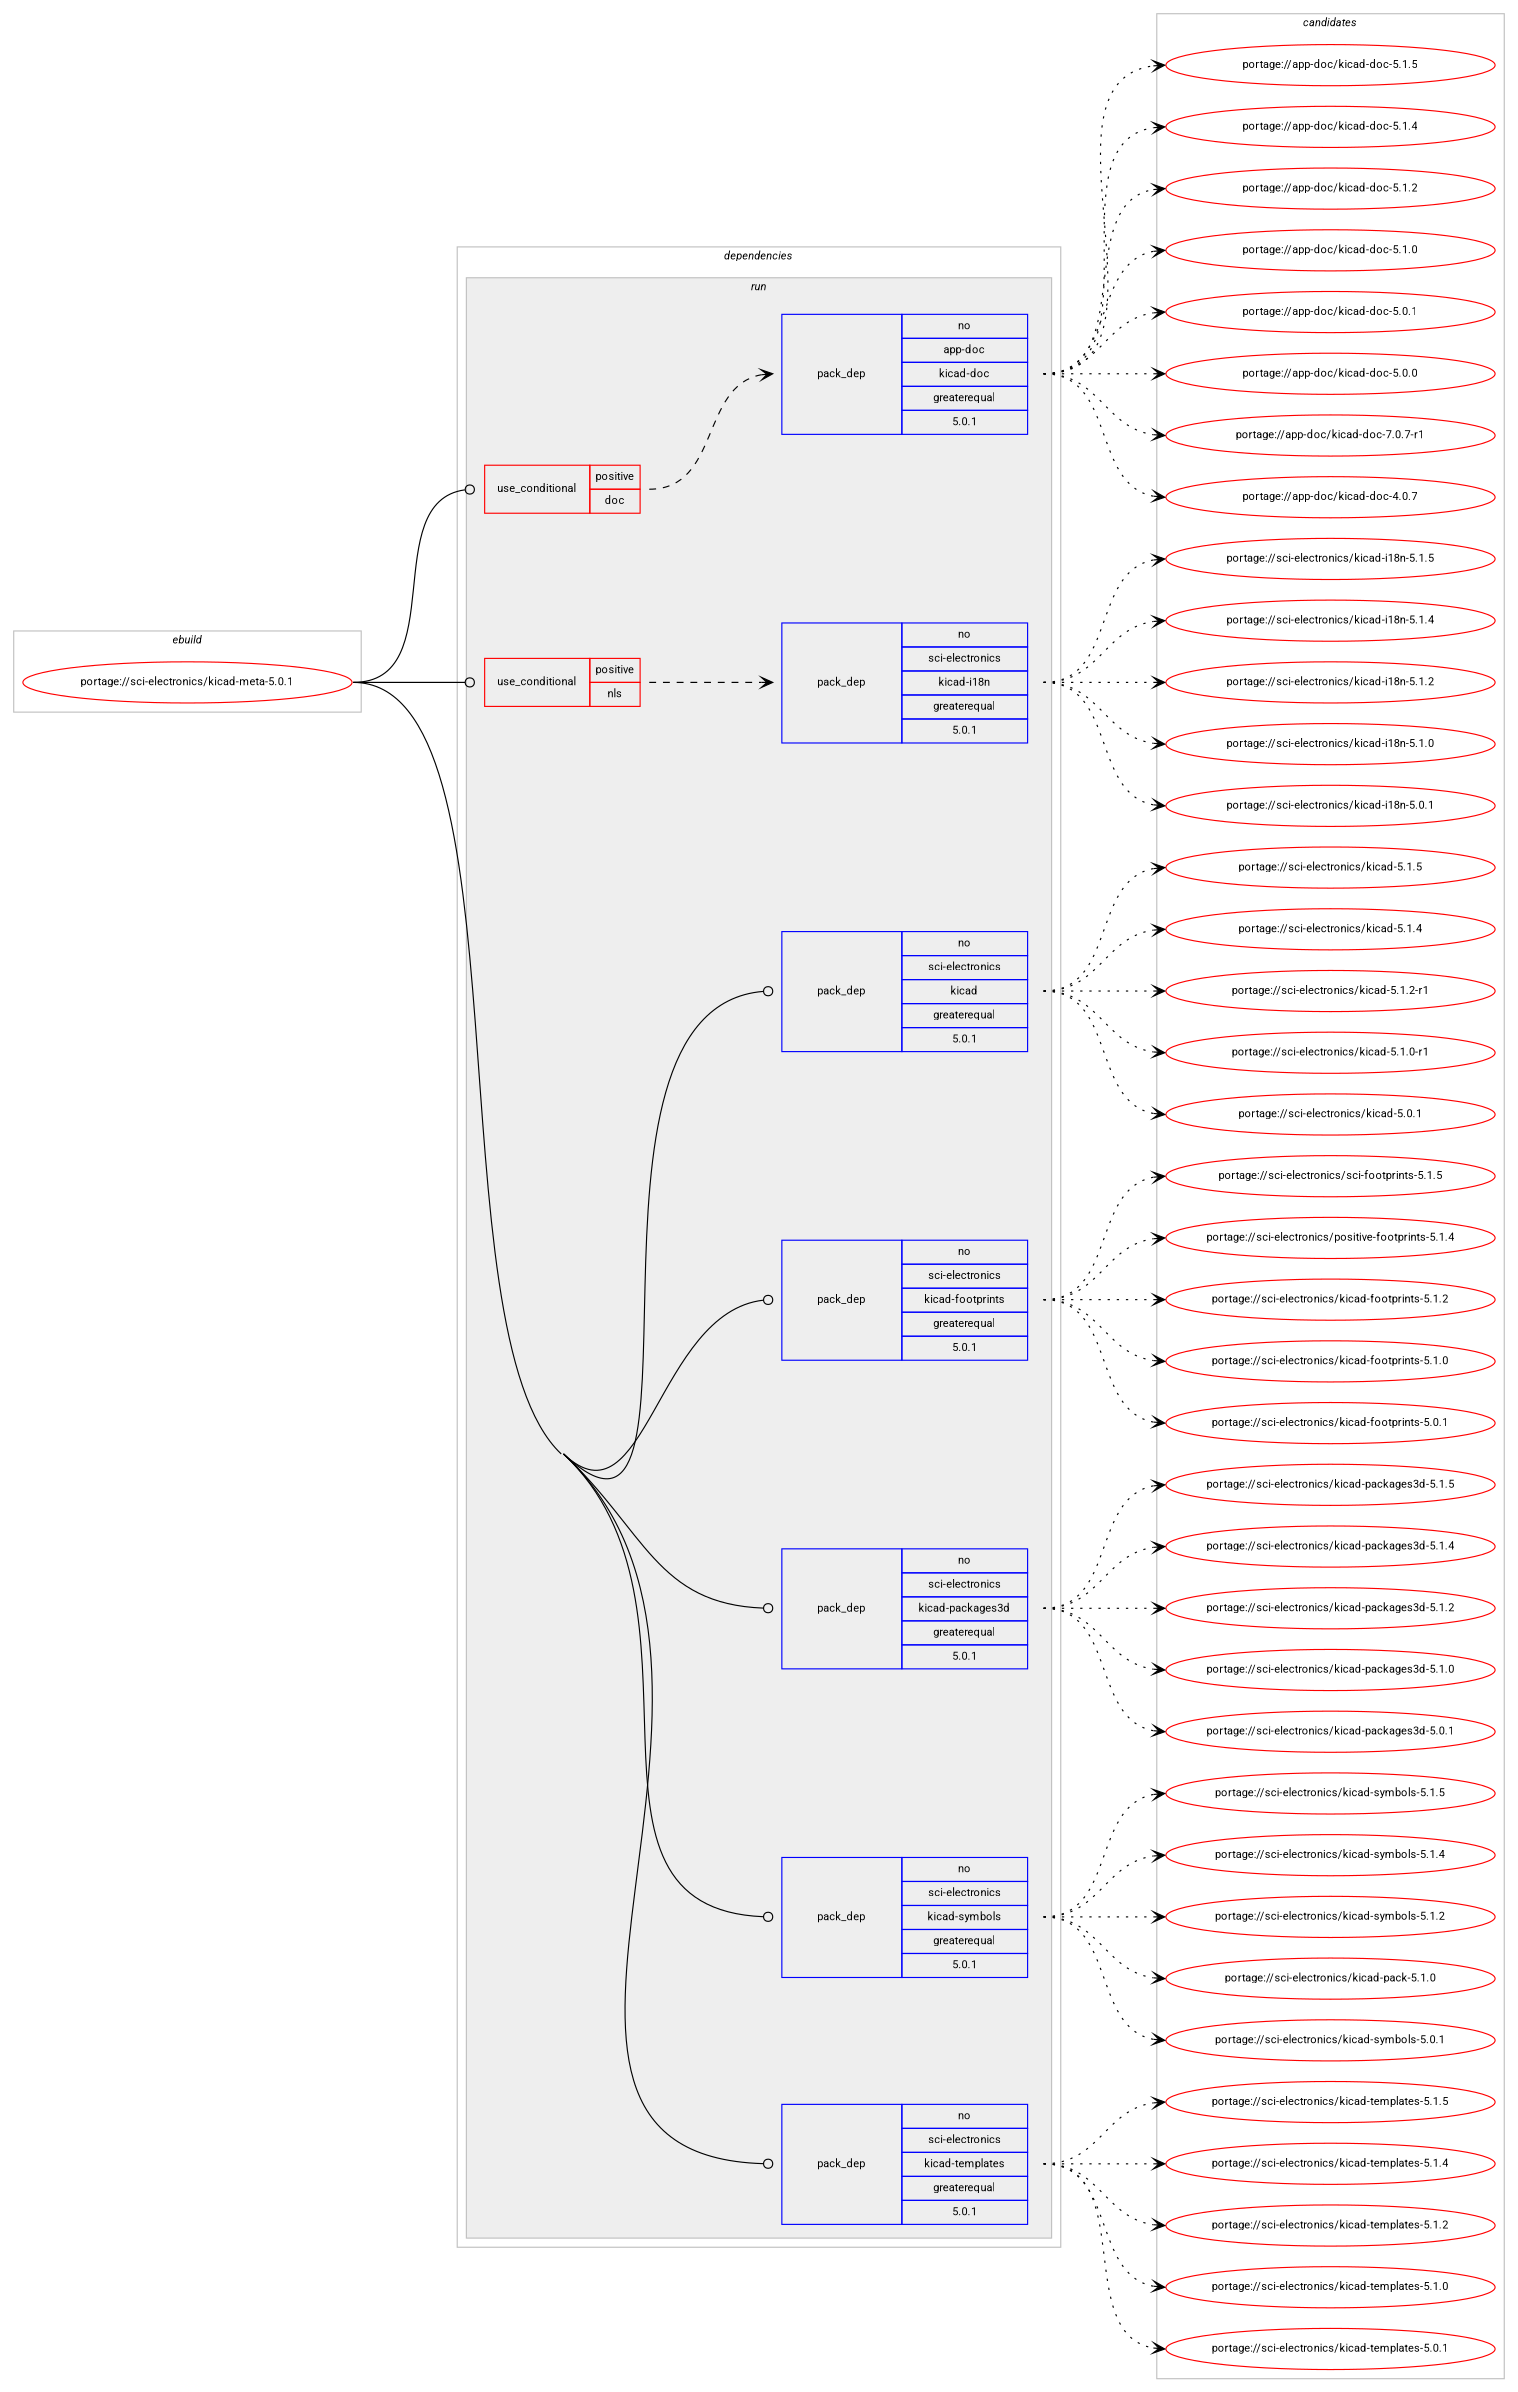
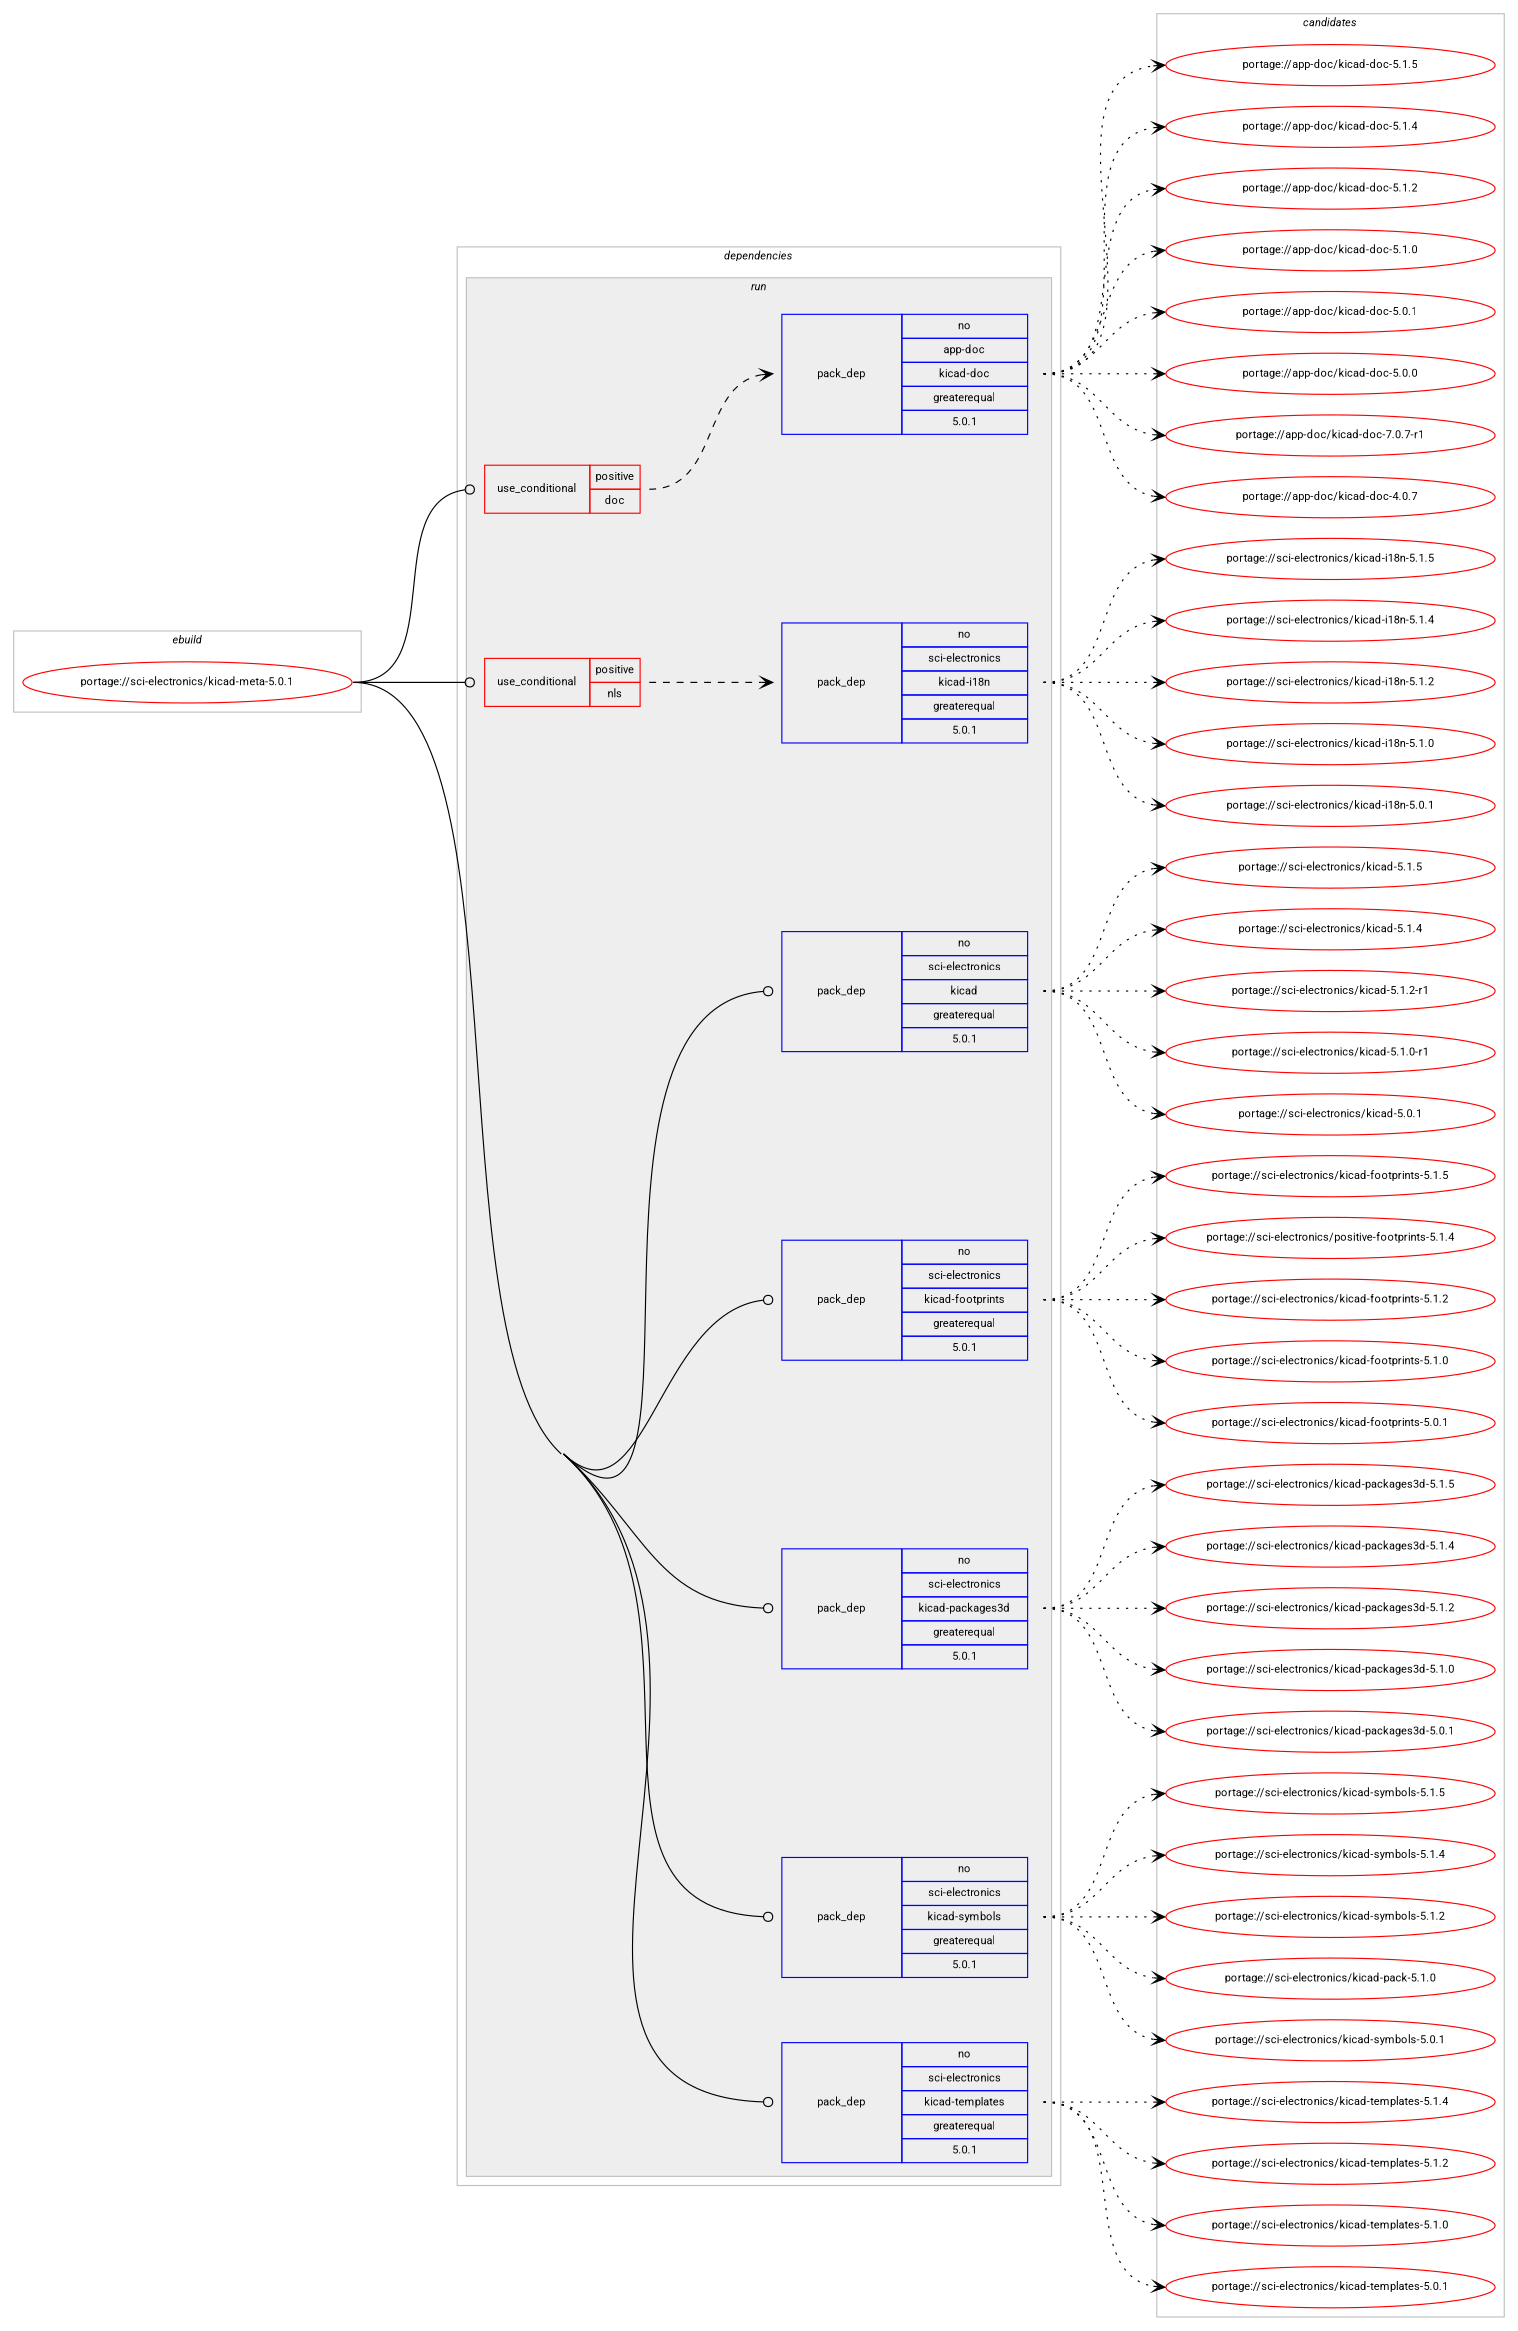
(1331, 1176) -> (1331, 1176)
(1331, 2102) -> none
